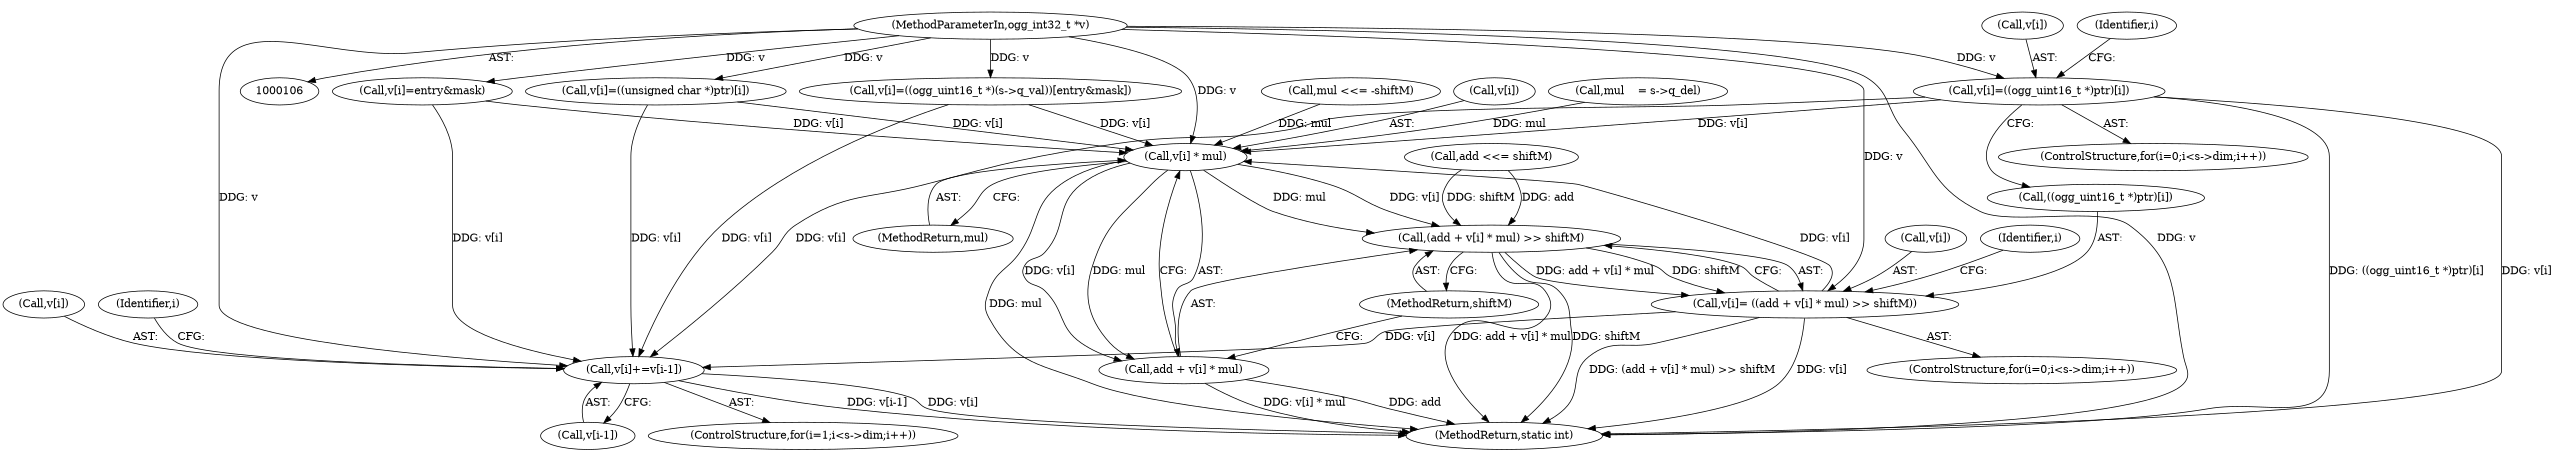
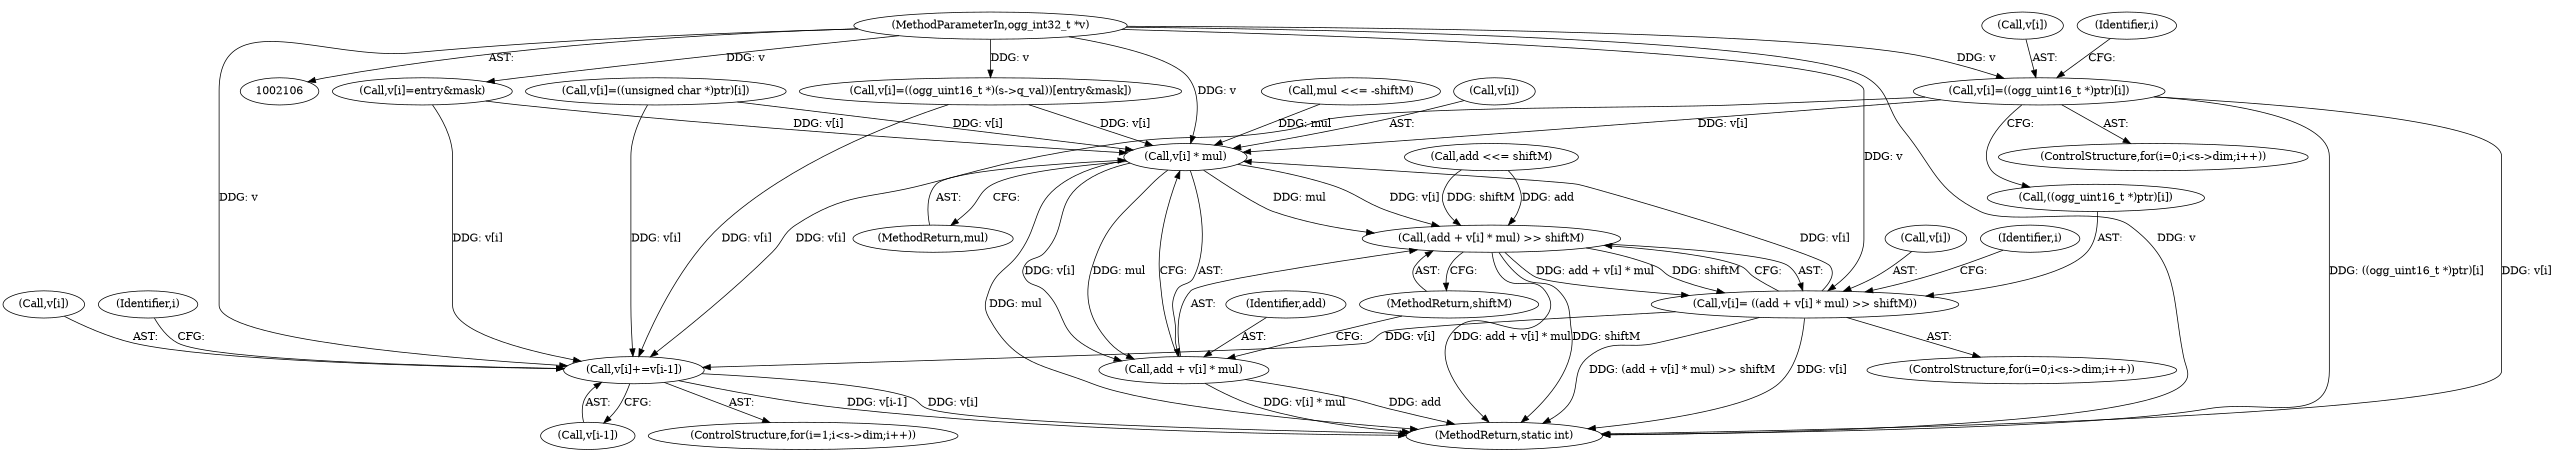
(827, 58) -> none
(280, 91) -> (280, 91)
(1638, 91) -> none
none -> (1286, 304)
